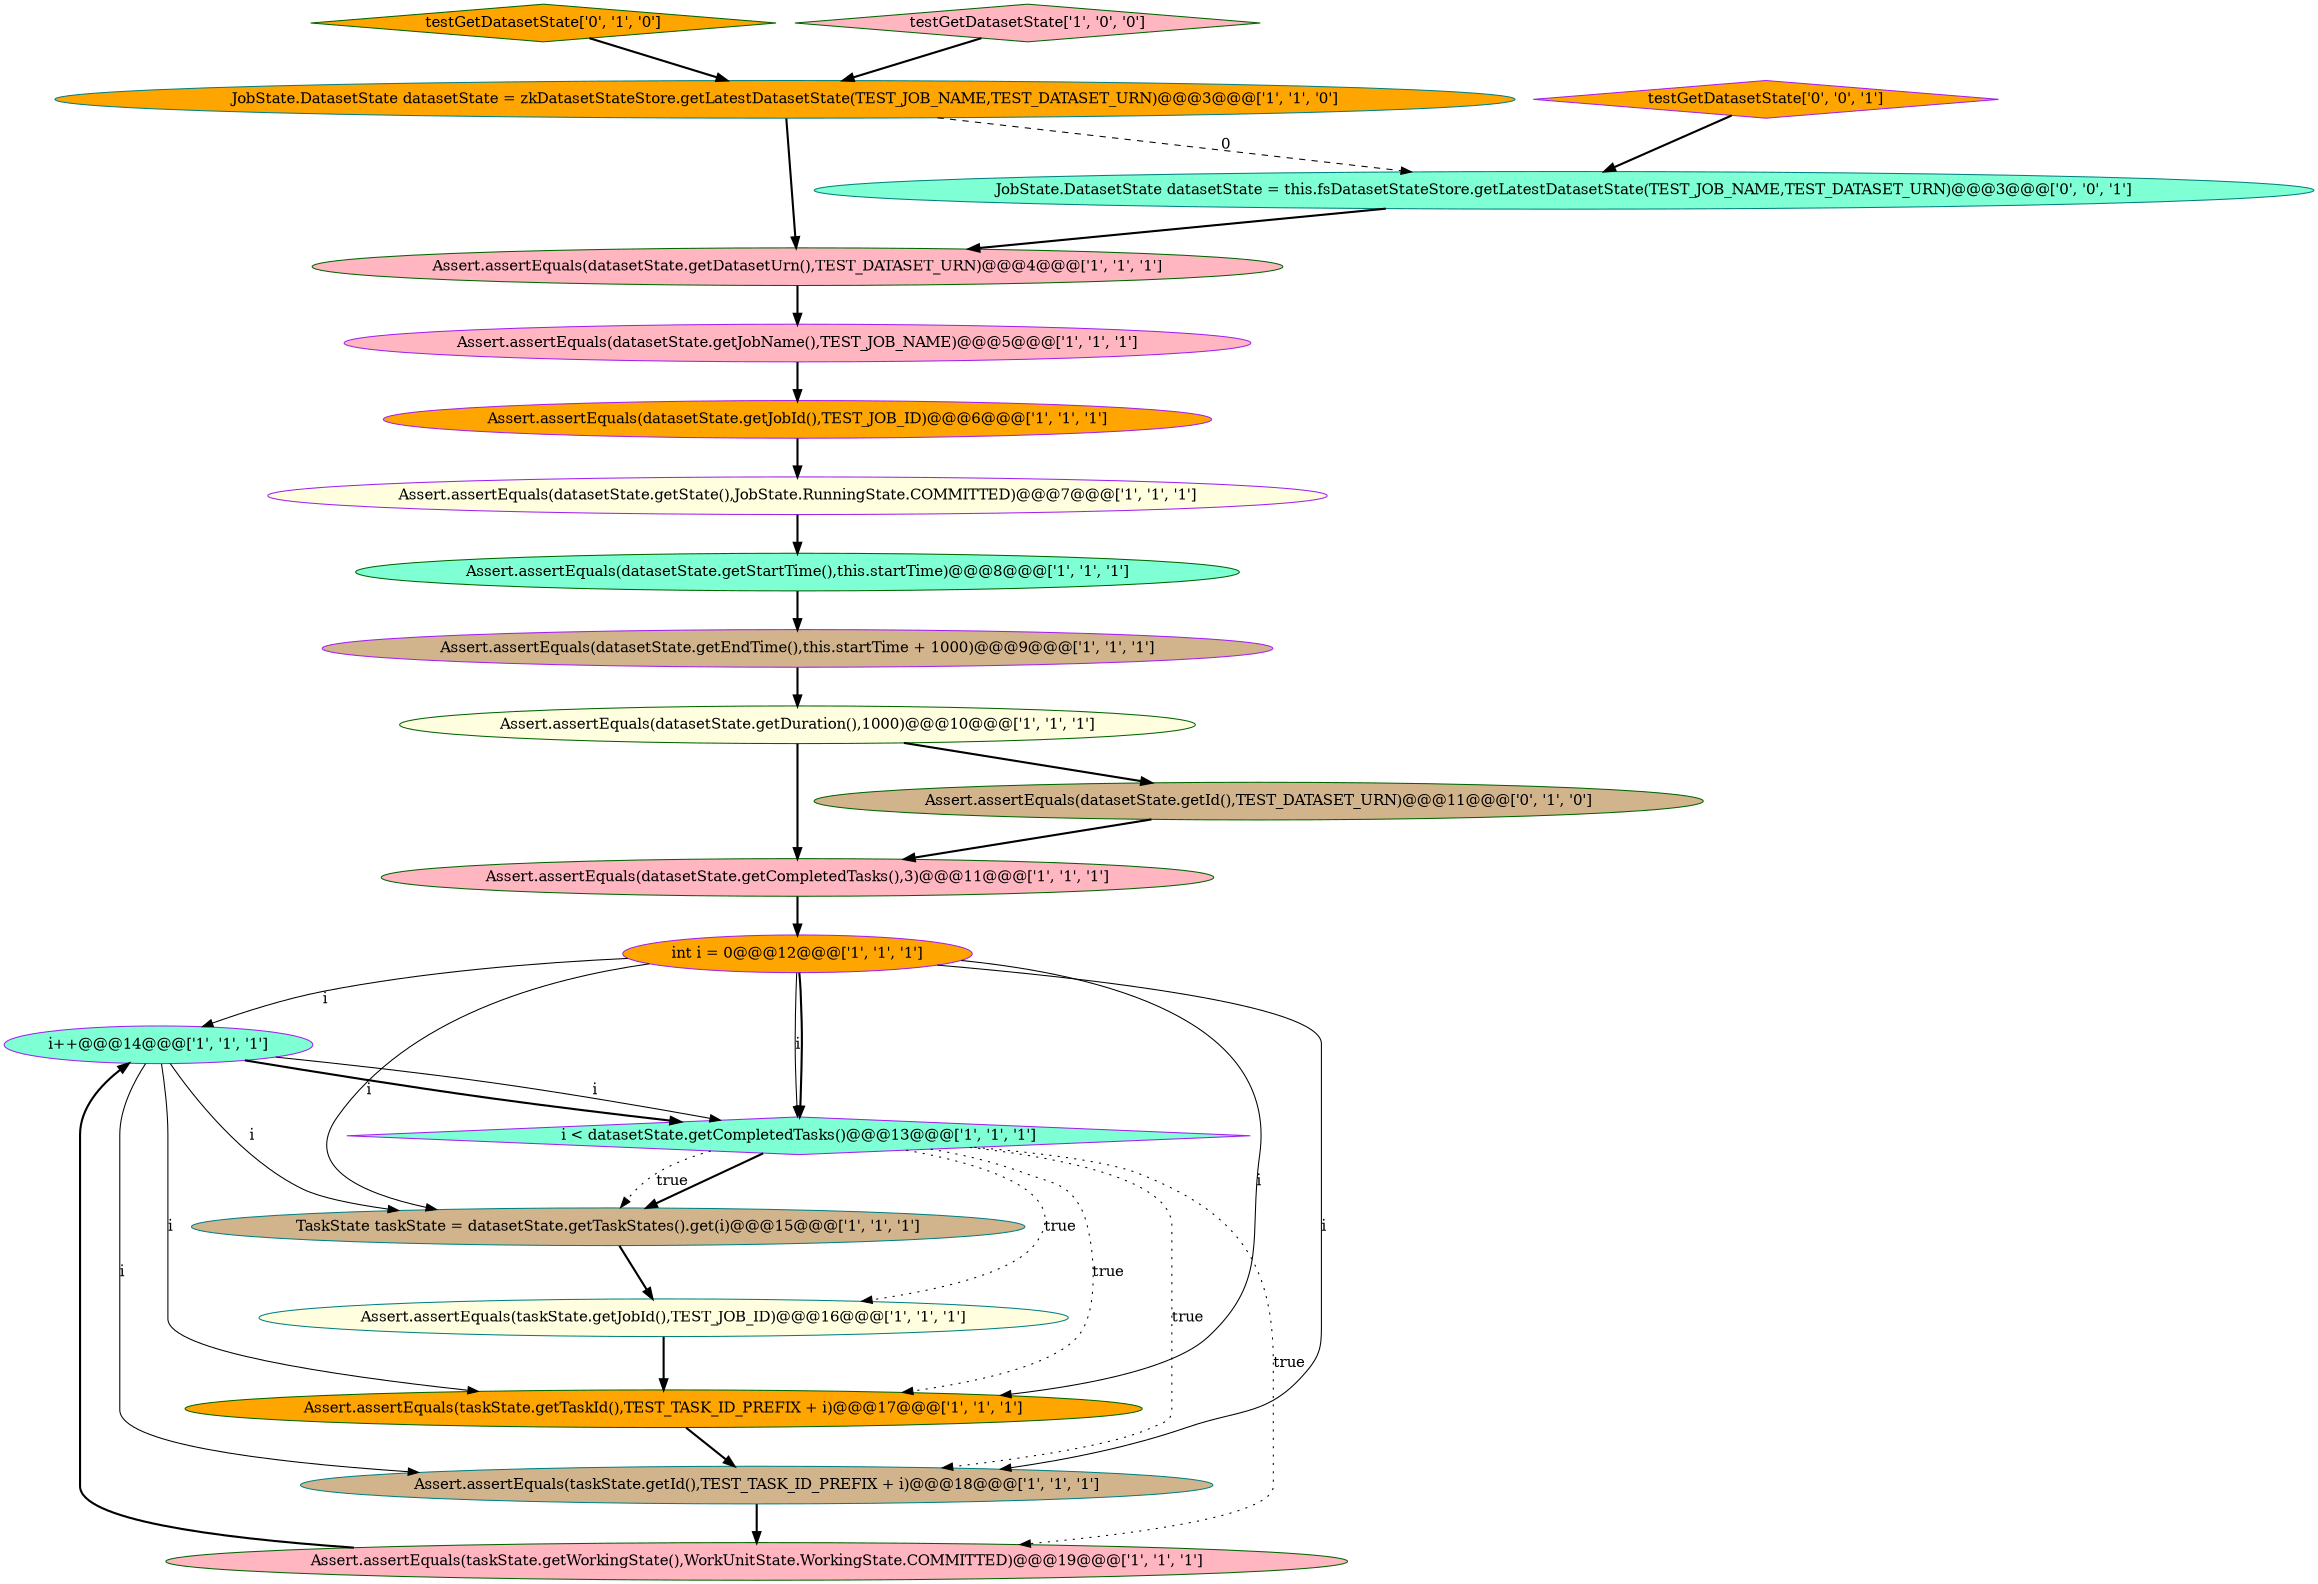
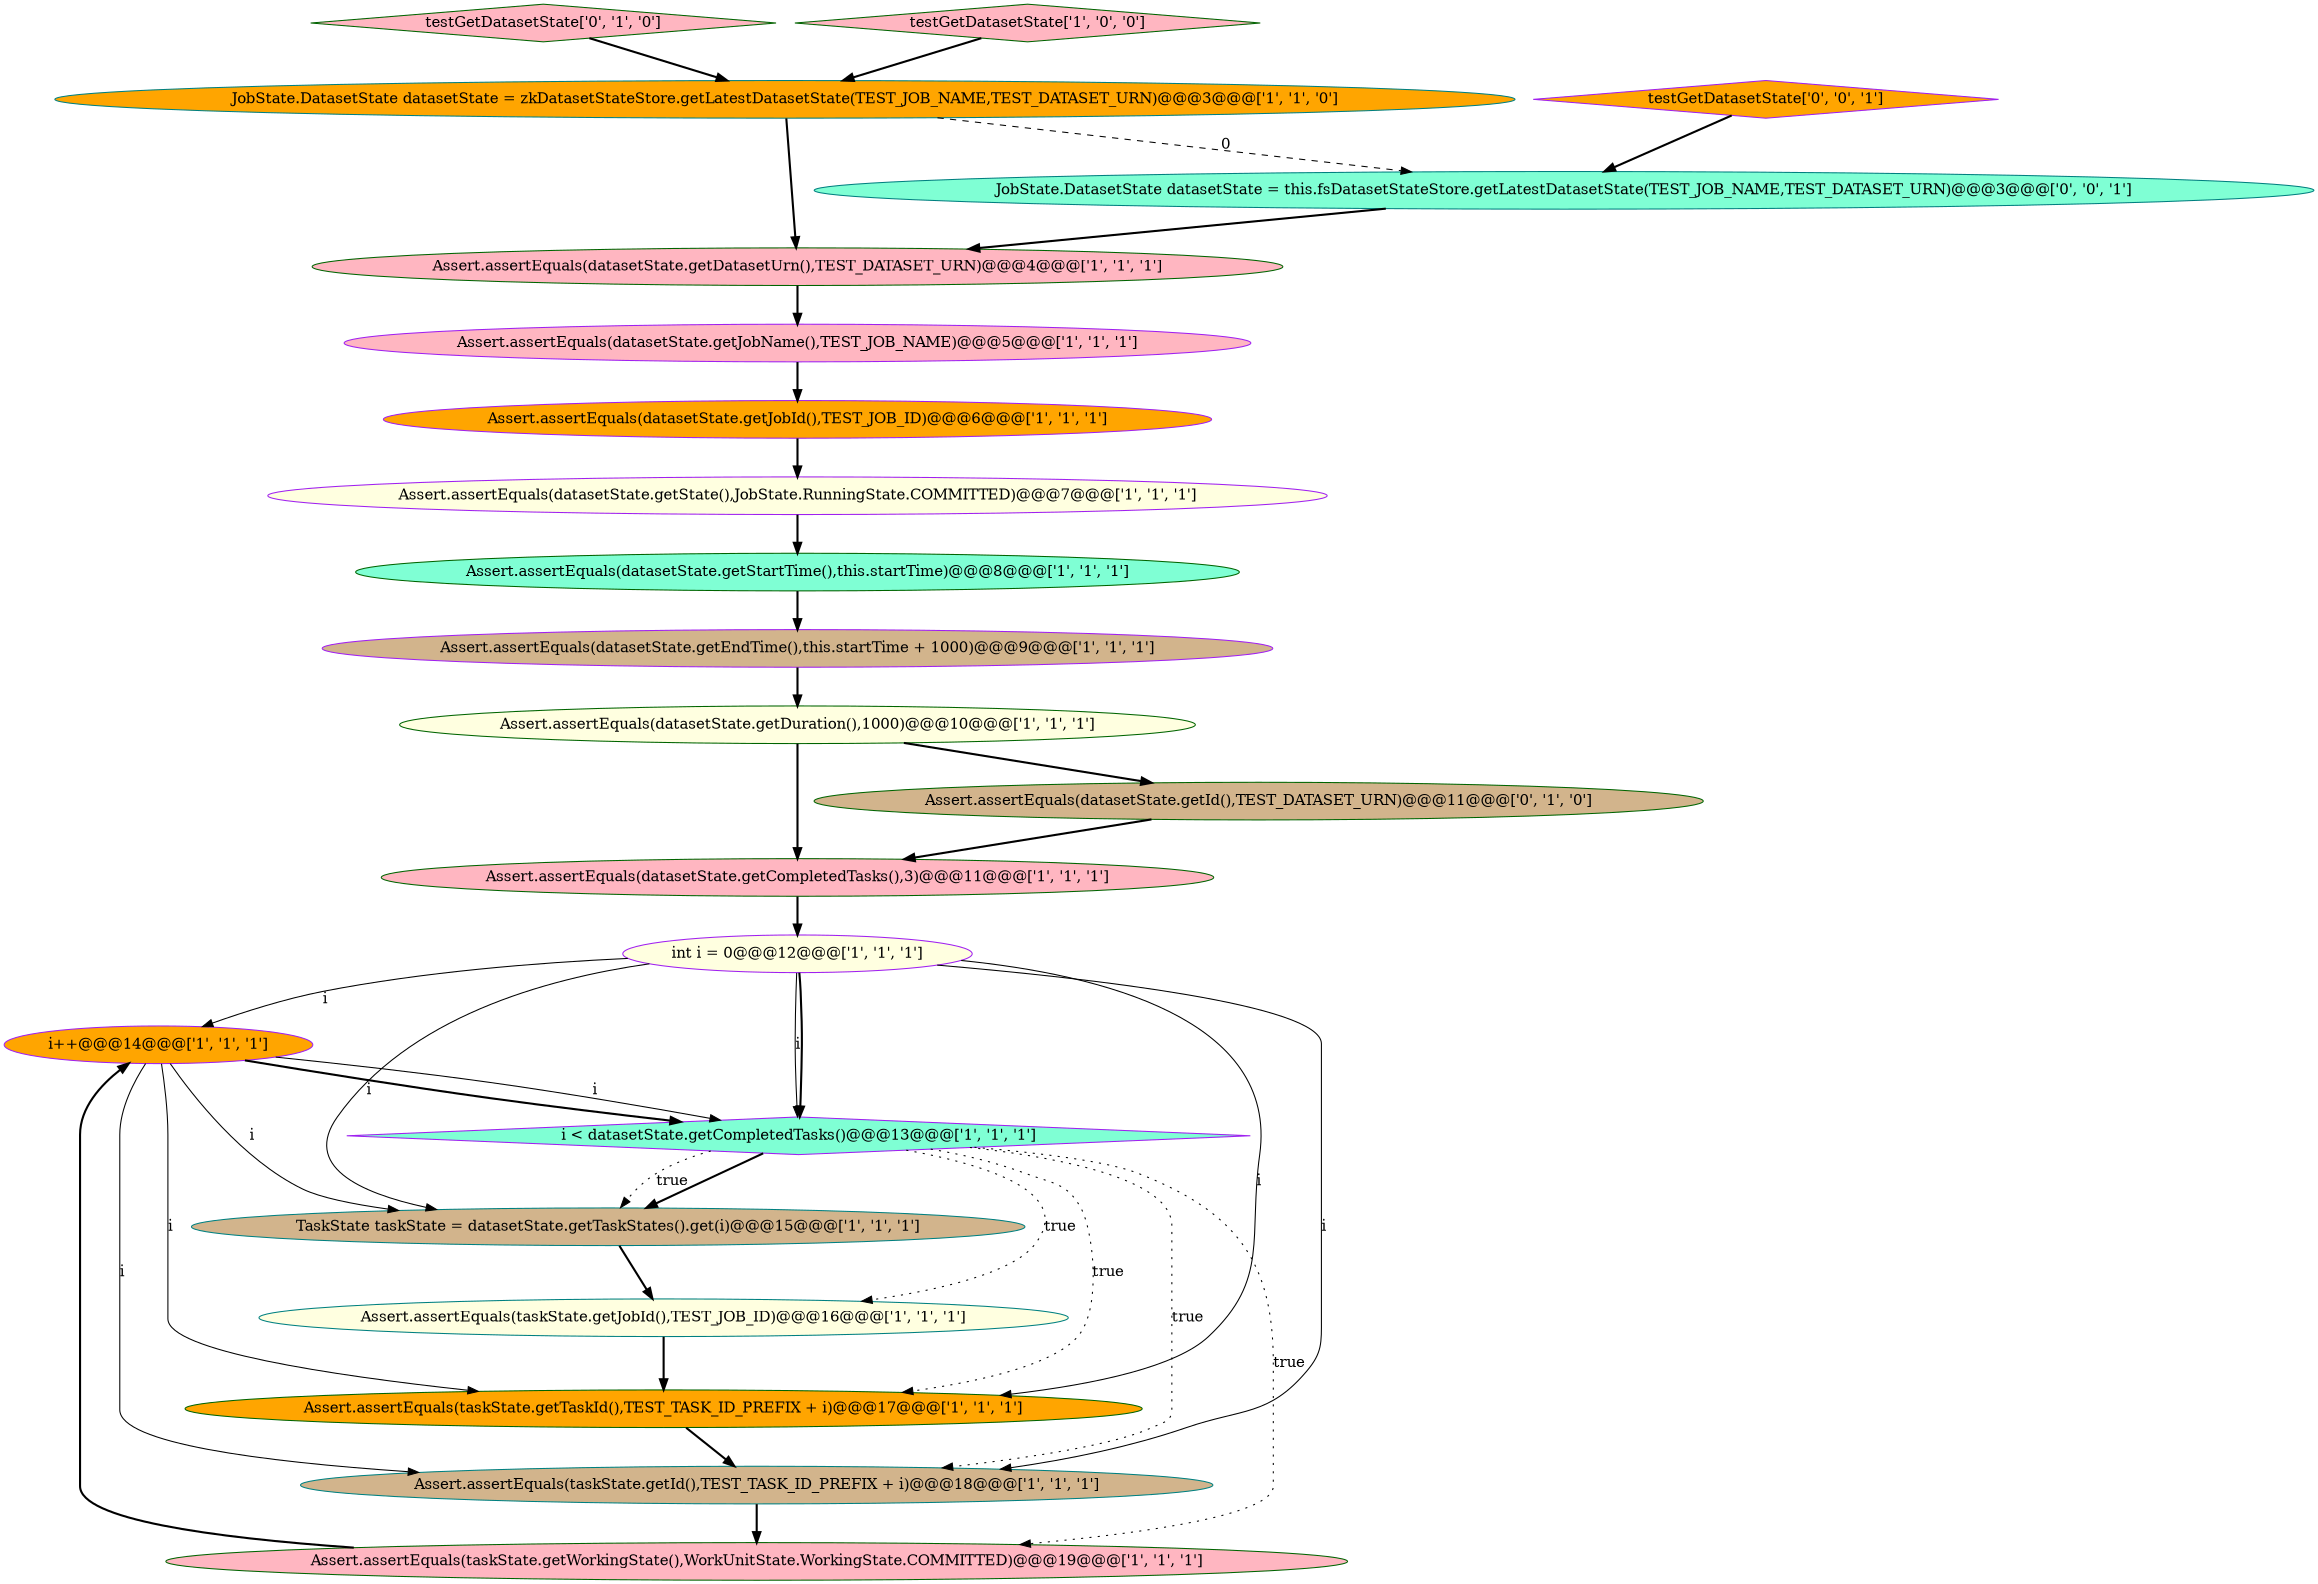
(543, 23) -> (543, 23)
(797, 954) -> (797, 954)
(158, 1045) -> (158, 1045)
